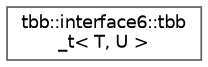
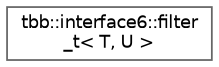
(104, 34) -> (109, 34)
